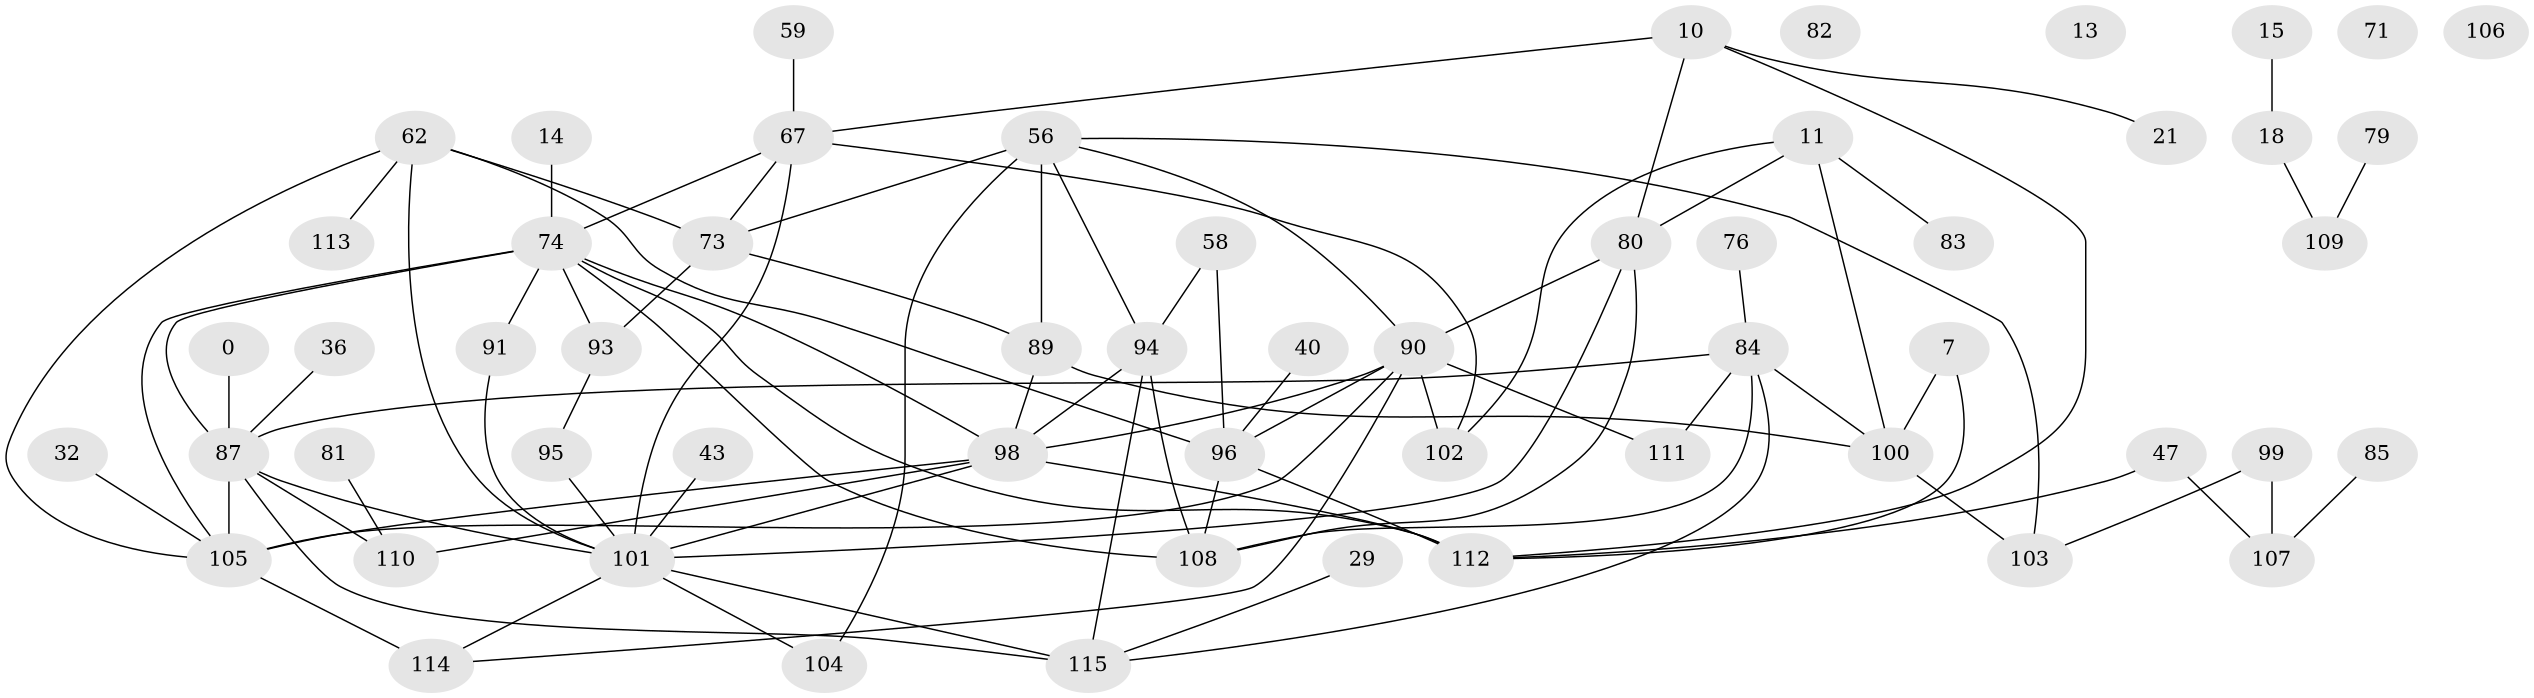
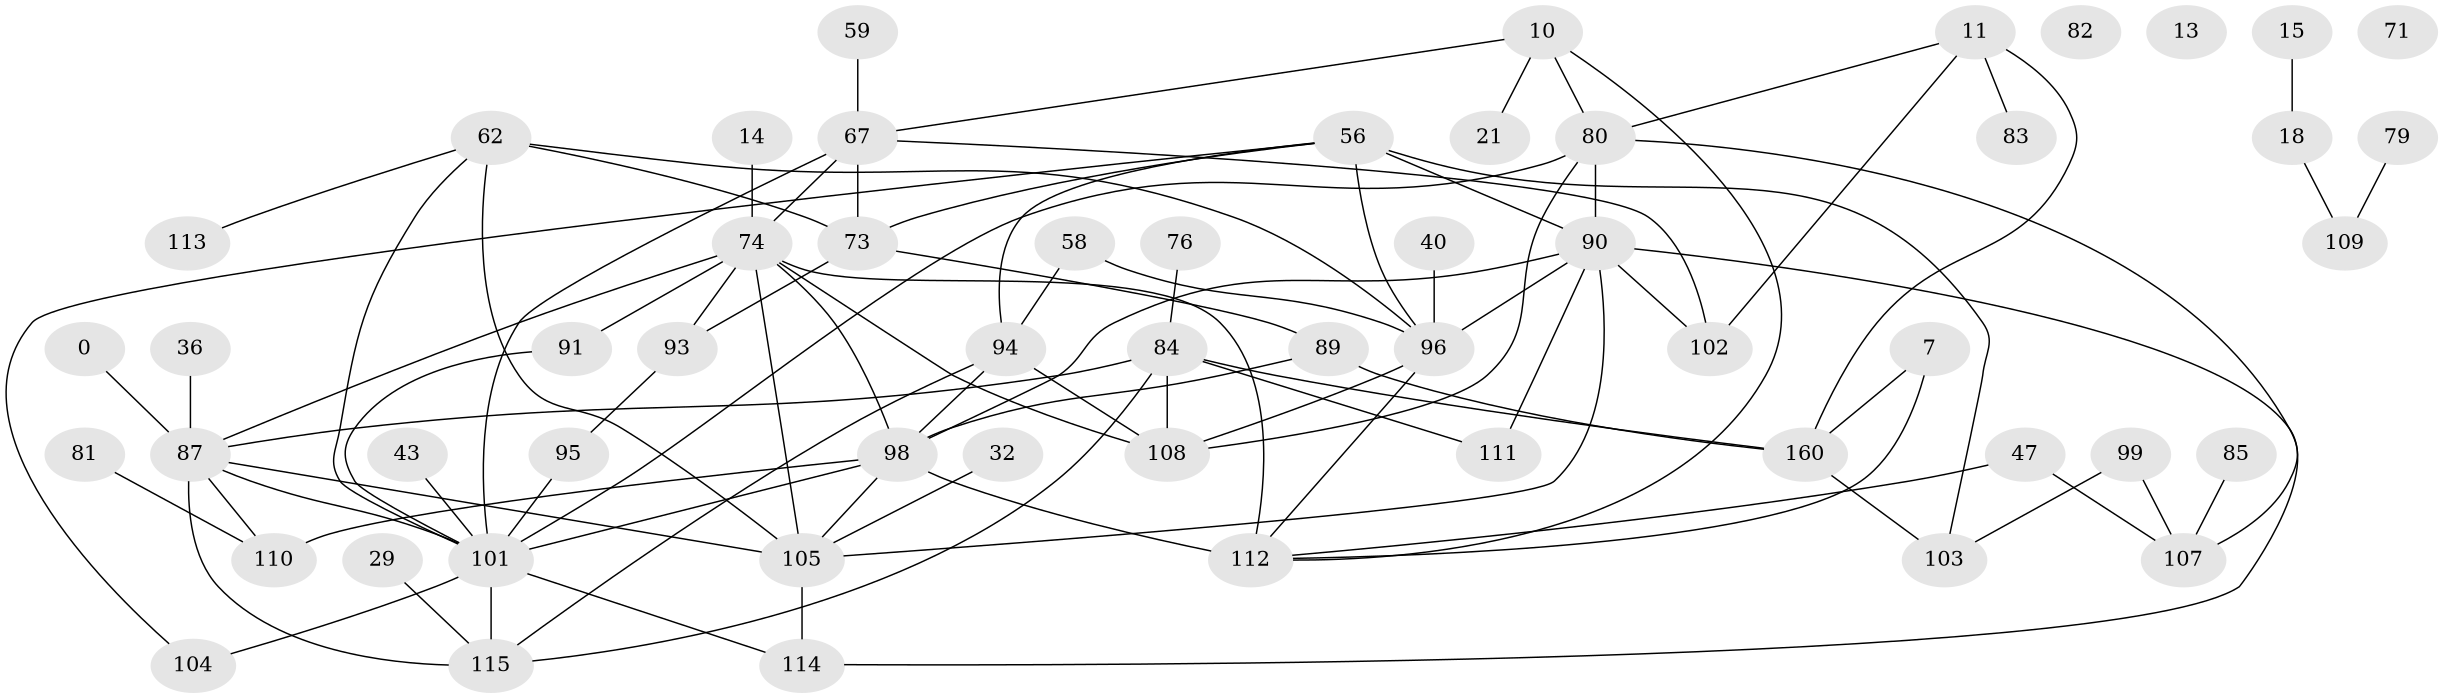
(2486, 32) -> none
none -> (2069, 239)
(1041, 243) -> (1374, 249)
(1891, 455) -> (1805, 455)
